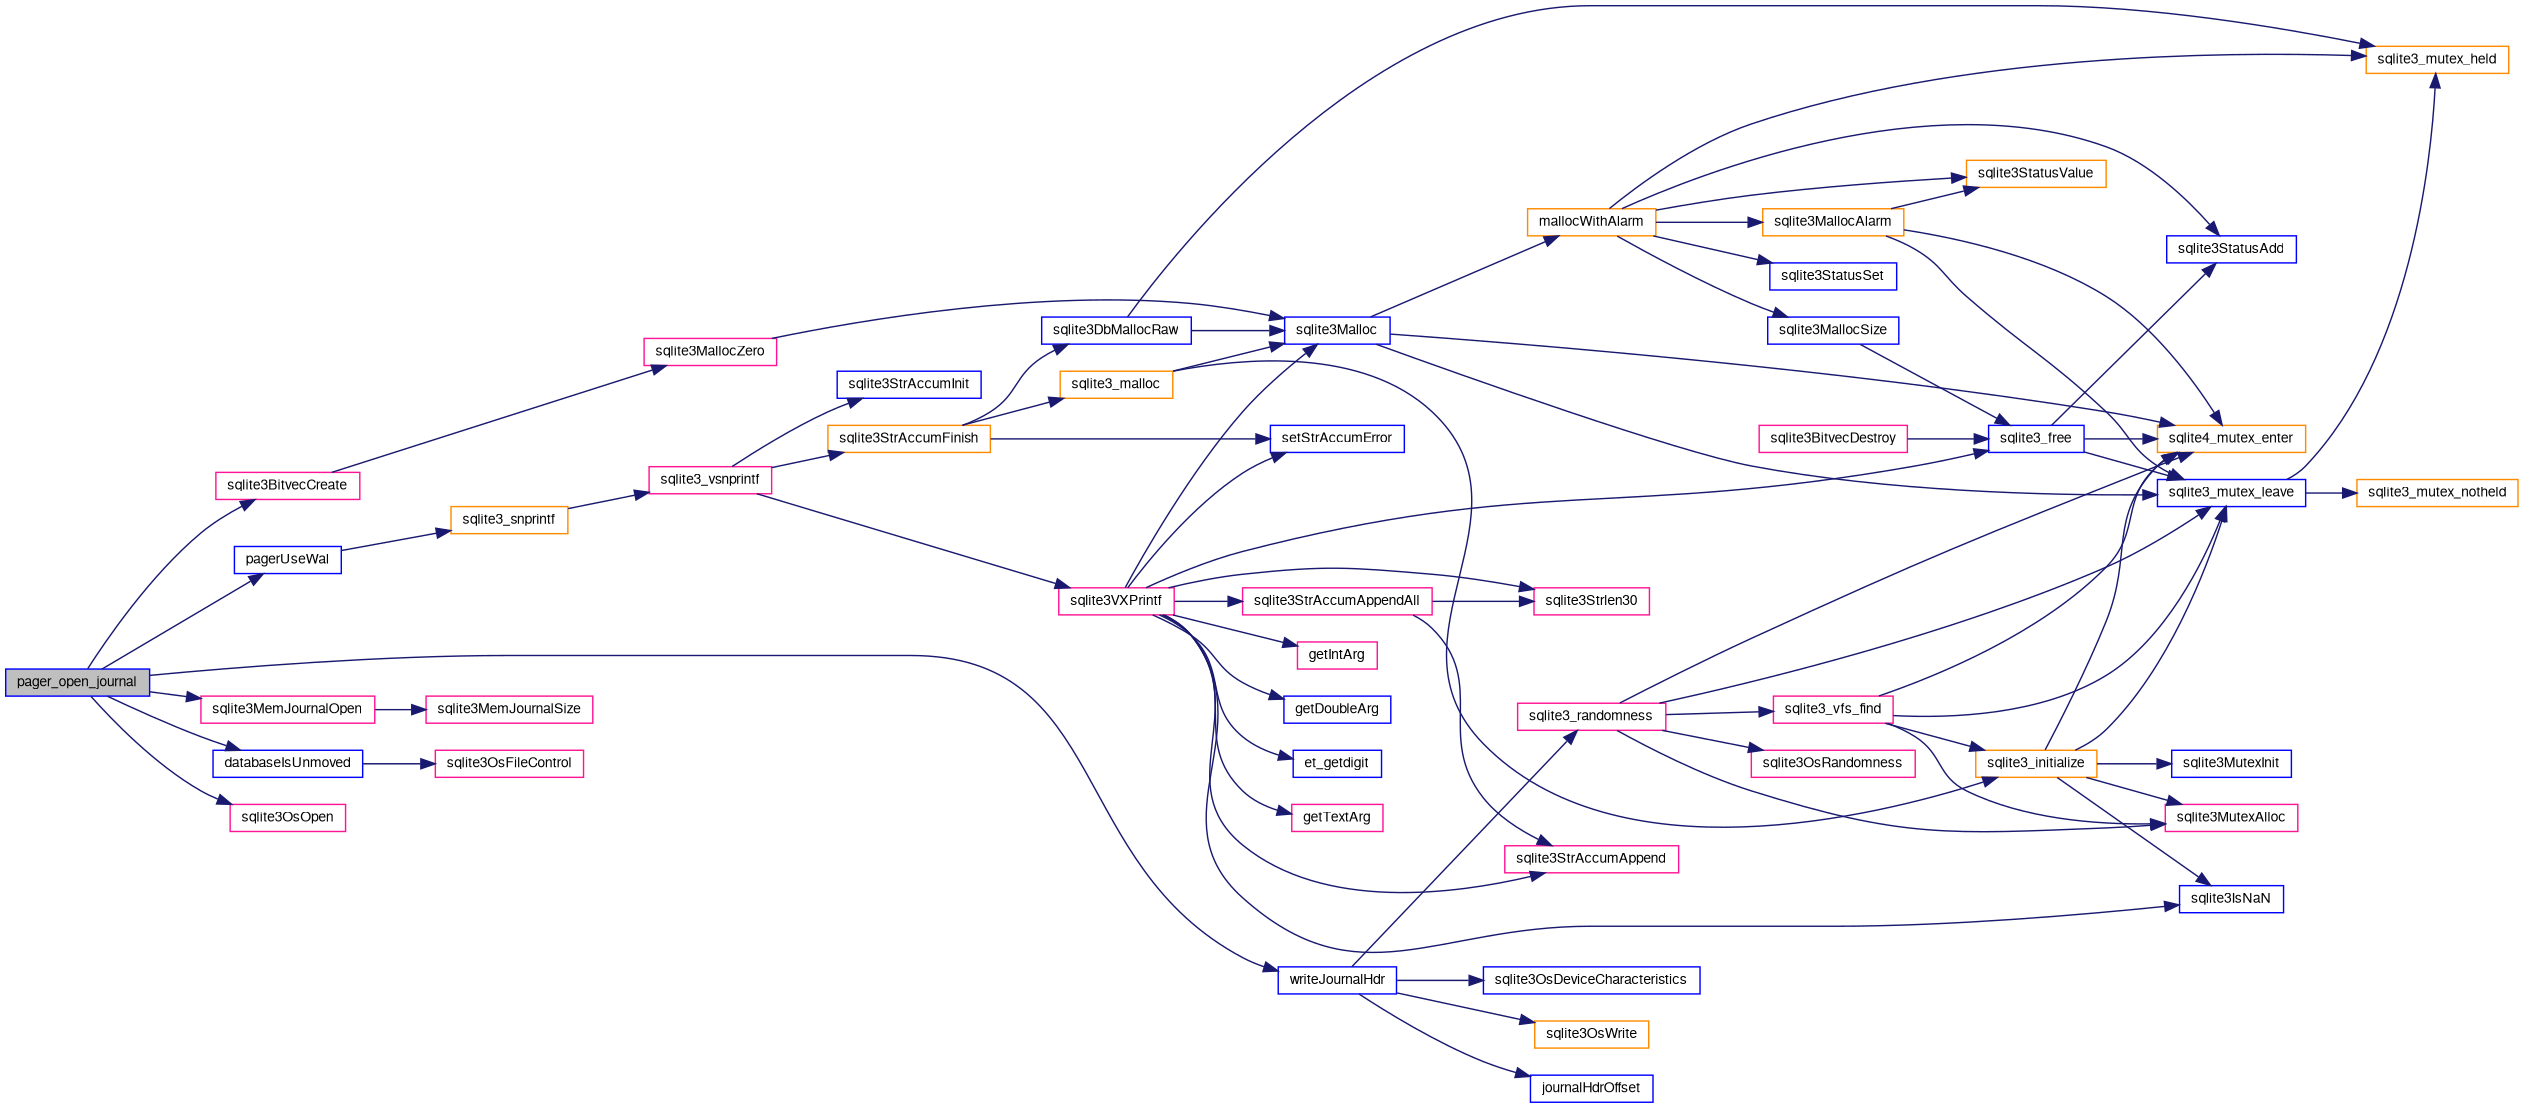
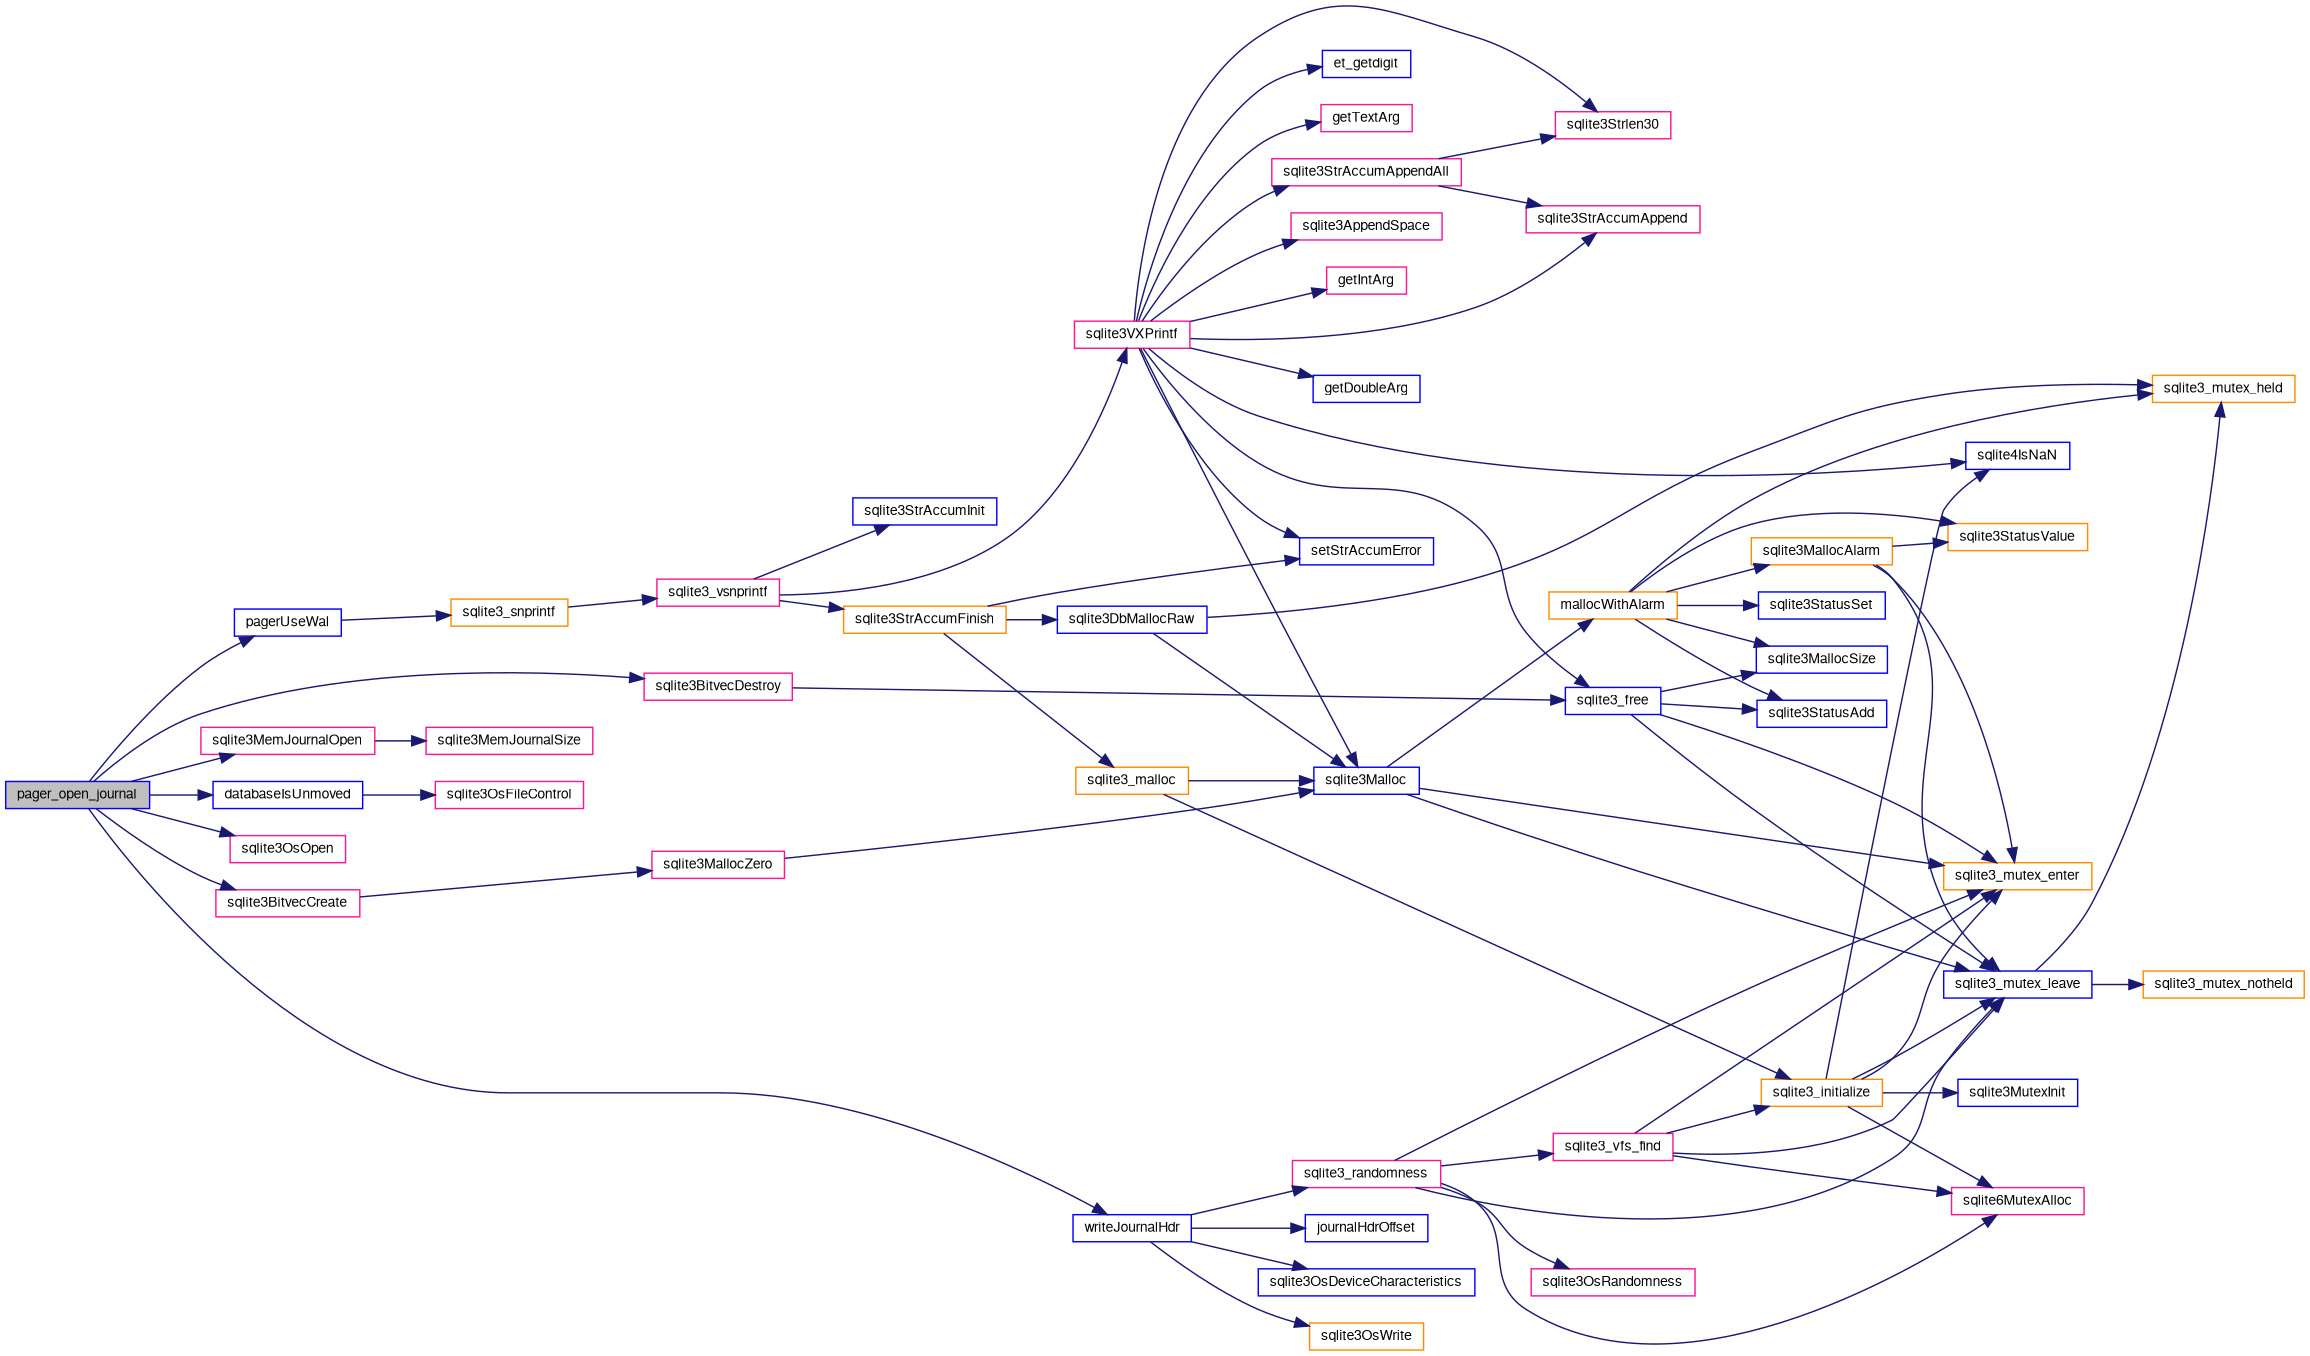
none -> (1367, 226)
(1918, 376) -> (1702, 683)
(2232, 439) -> (2018, 876)
none -> (350, 682)
(2232, 818) -> (2018, 1201)
(2232, 899) -> (2018, 456)
